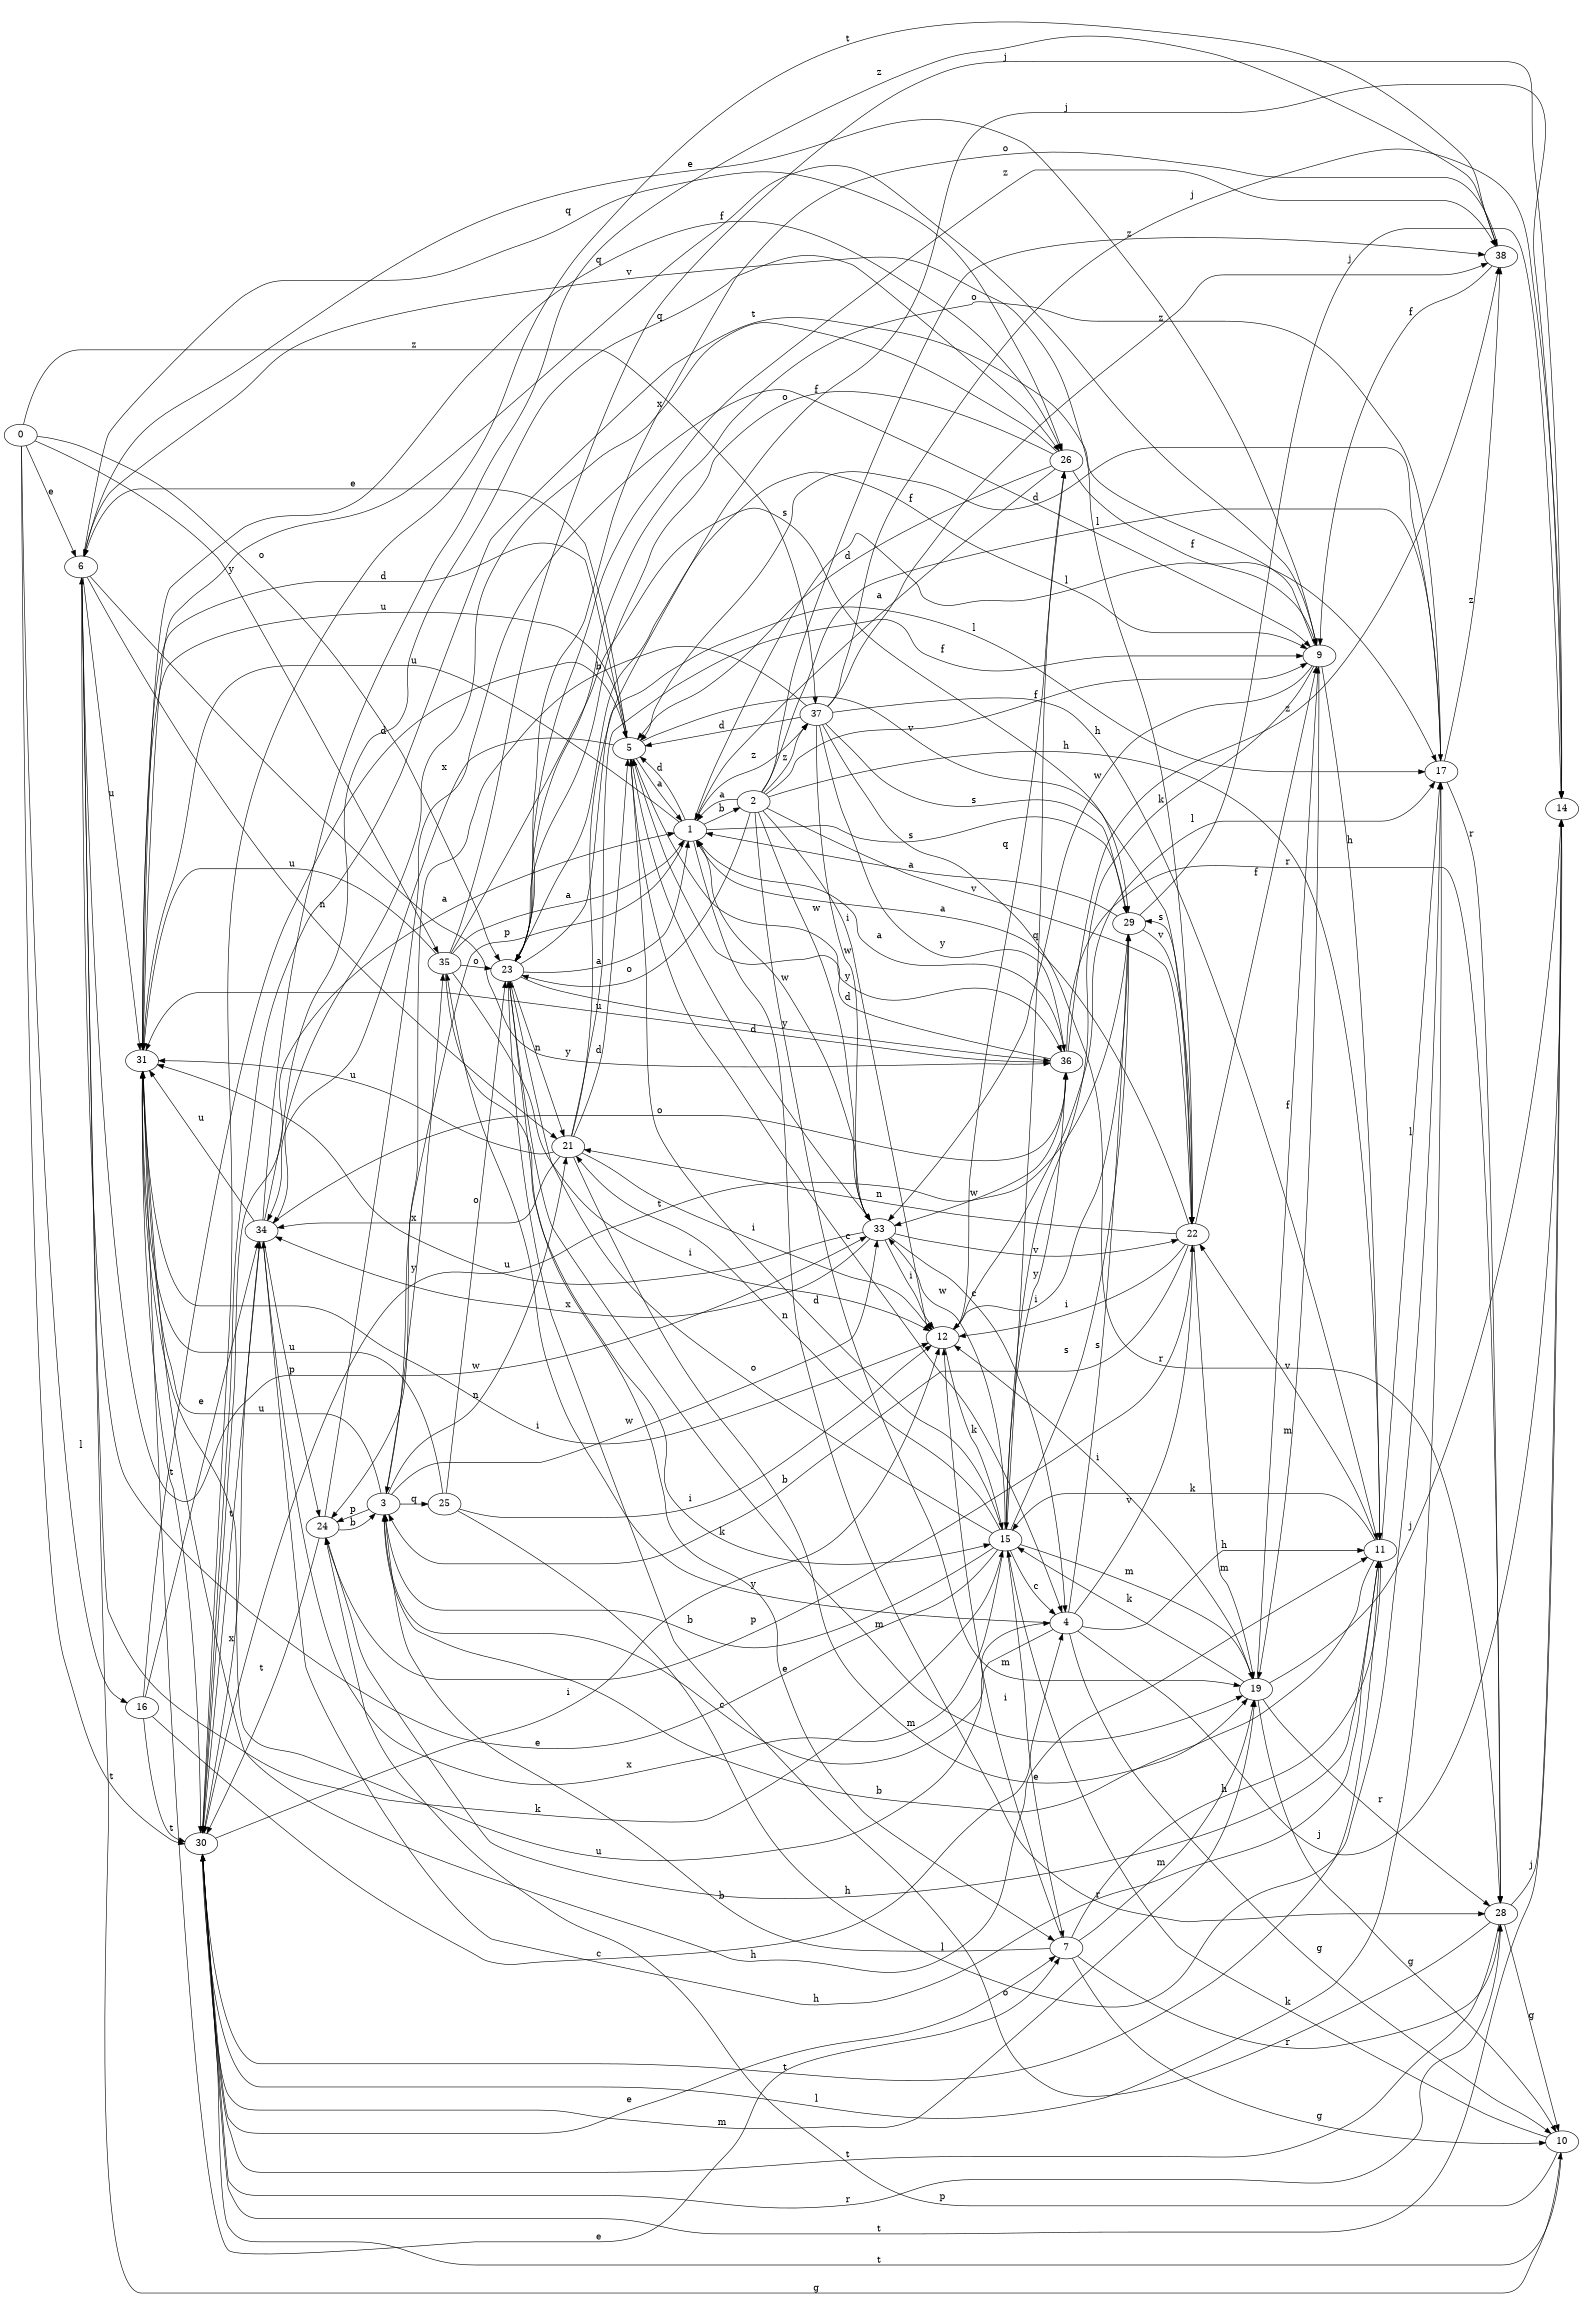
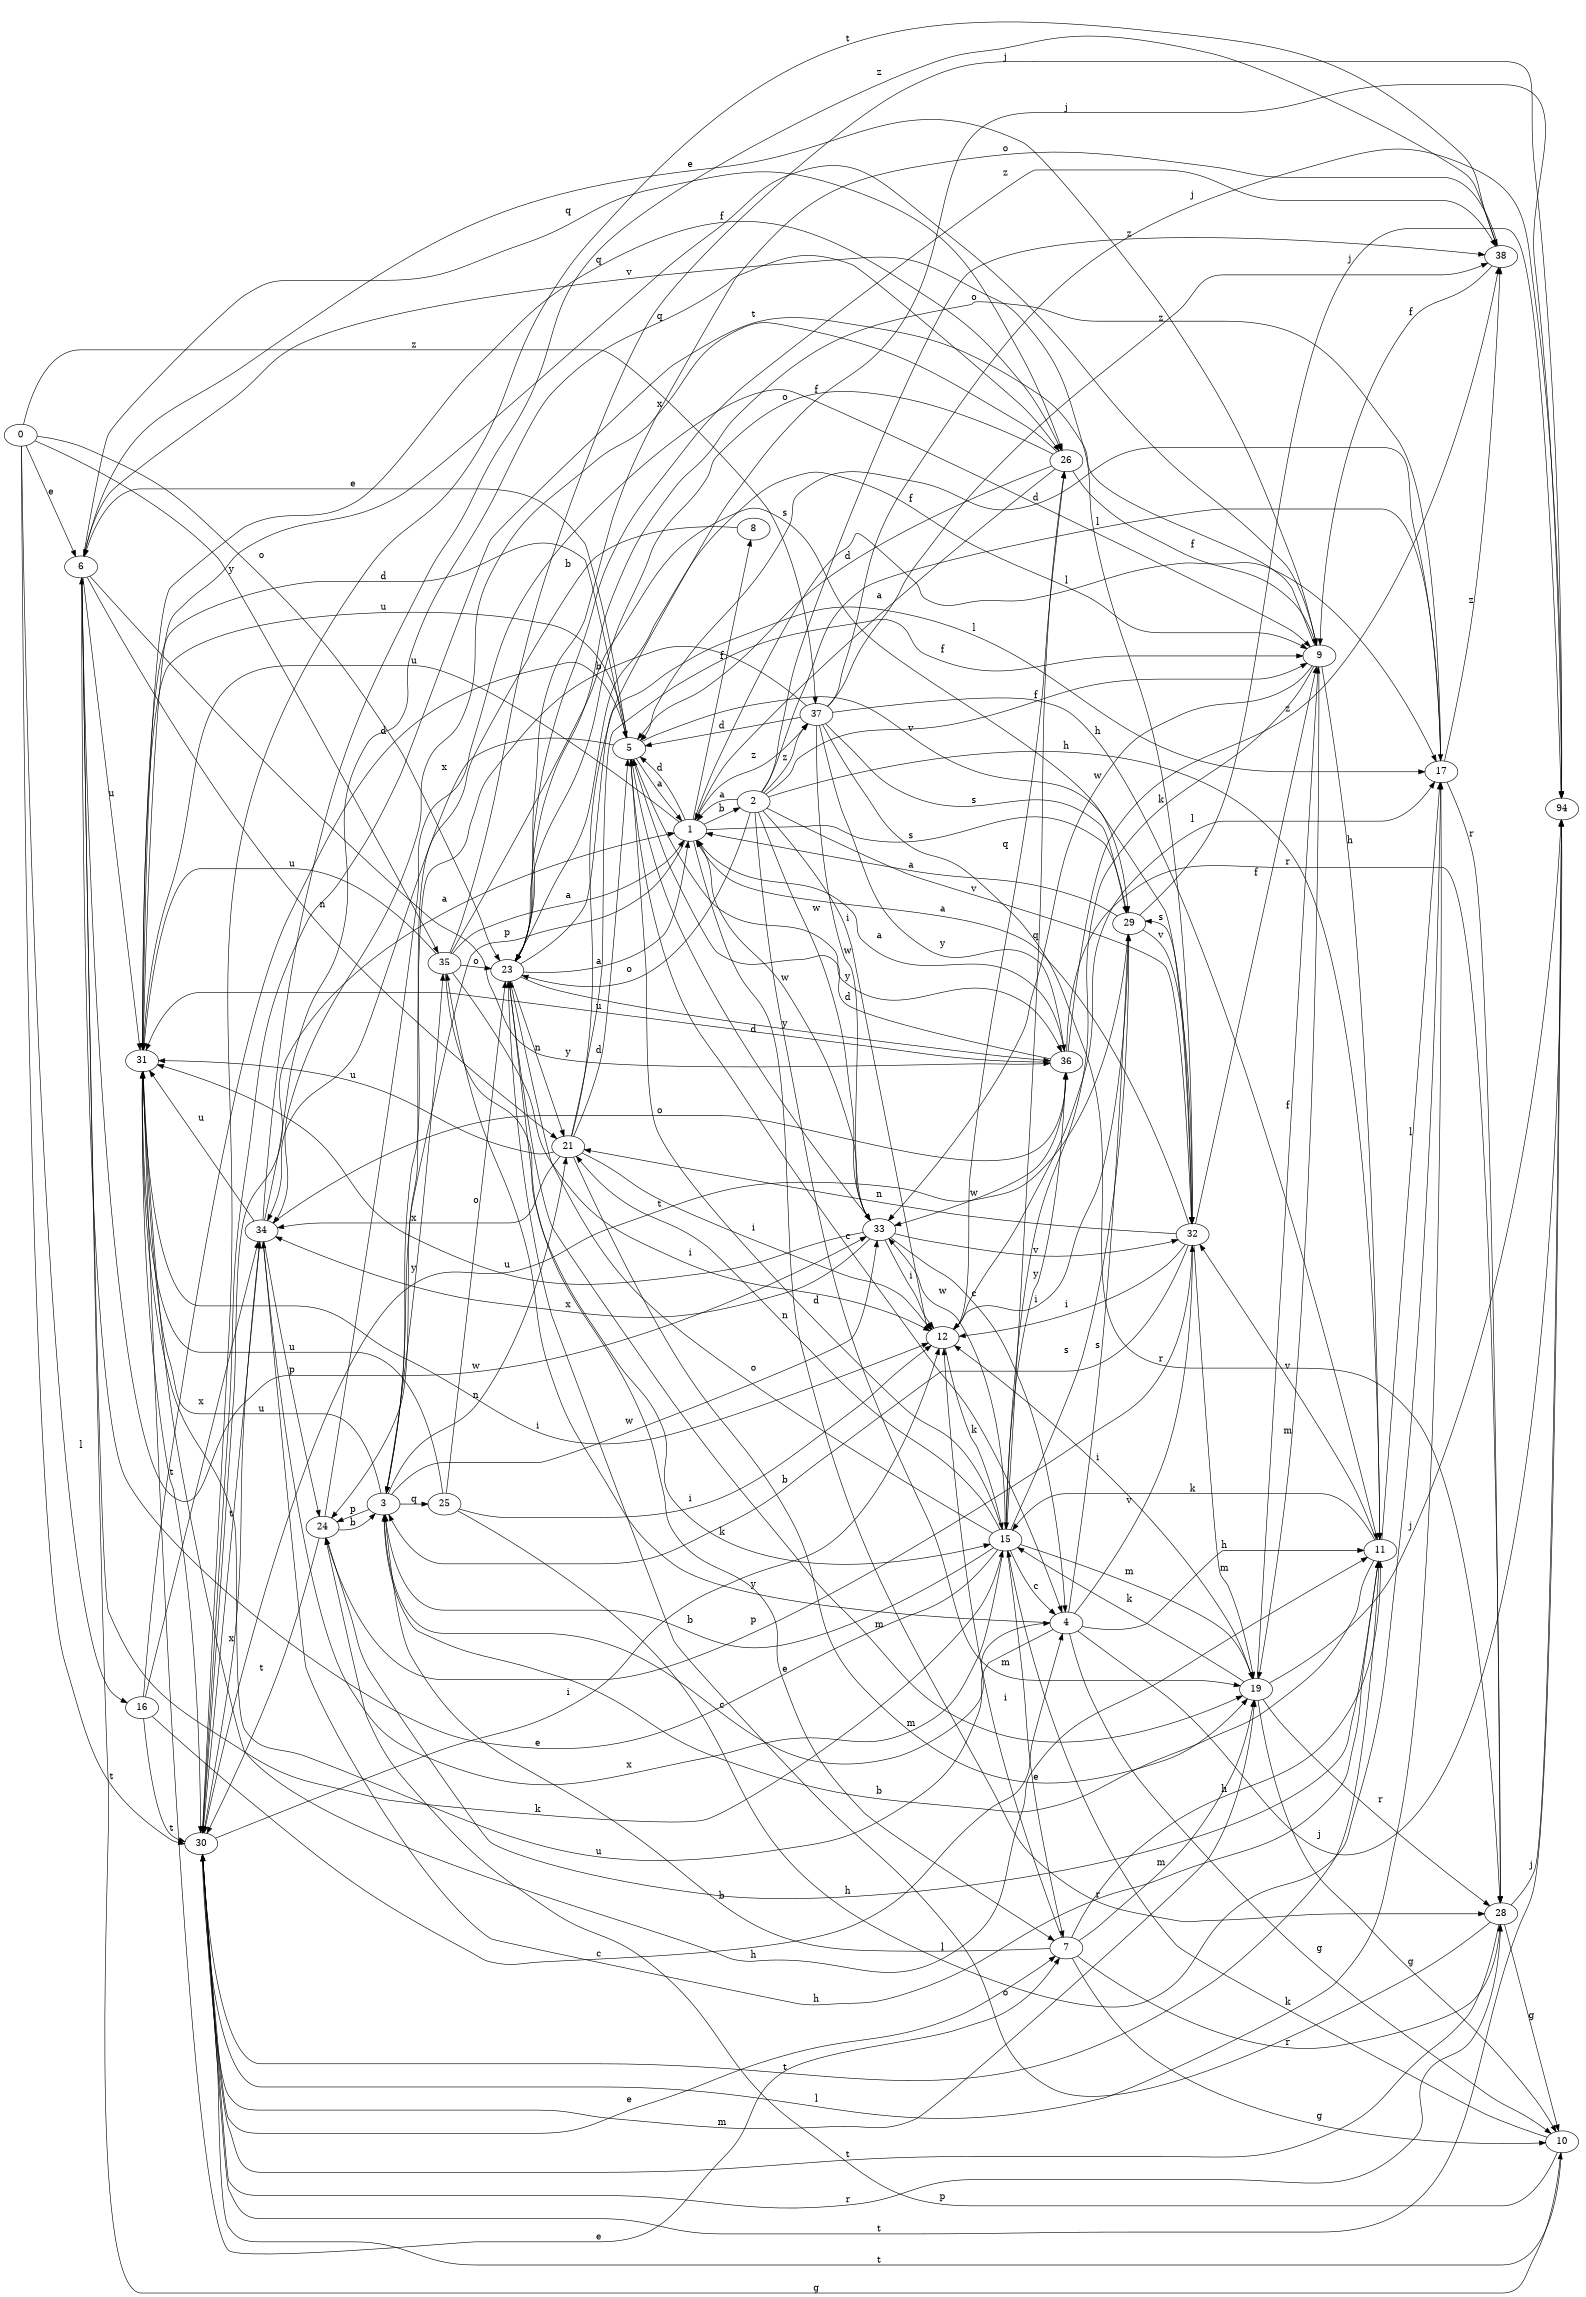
none -> (754, 529)
(1562, 809) -> (1562, 809)
(1193, 1235) -> (1193, 1235)
(201, 1402) -> (201, 1402)
